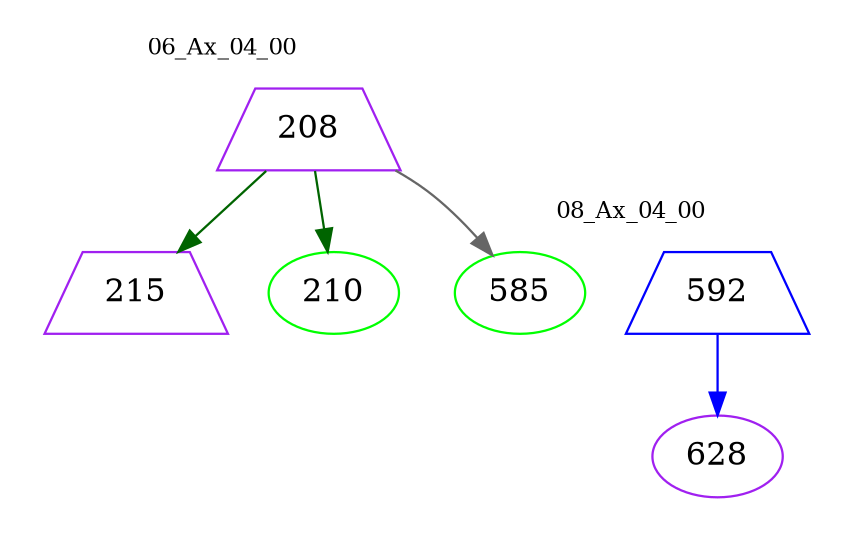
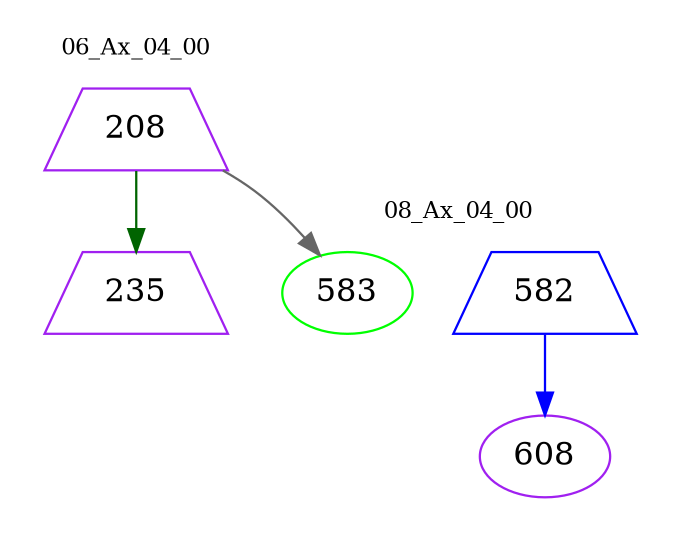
(136, 293) -> (136, 293)
(334, 293) -> none
(520, 293) -> (347, 293)
(718, 293) -> (545, 293)
(718, 456) -> (545, 456)
